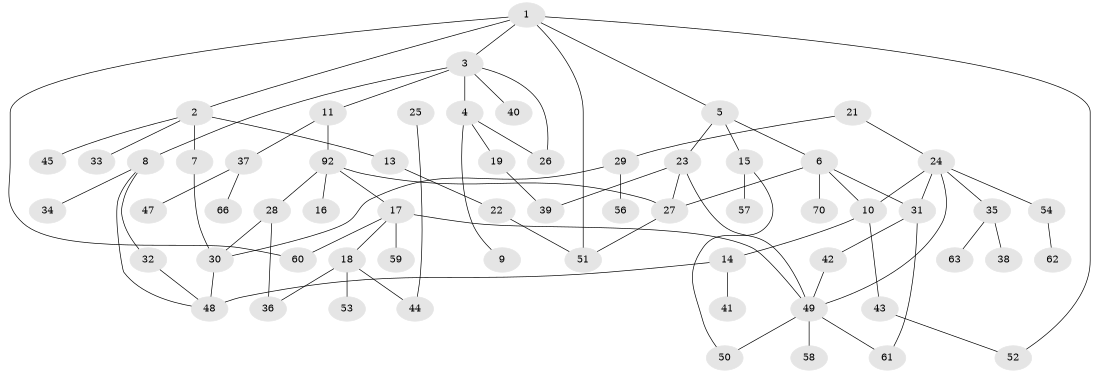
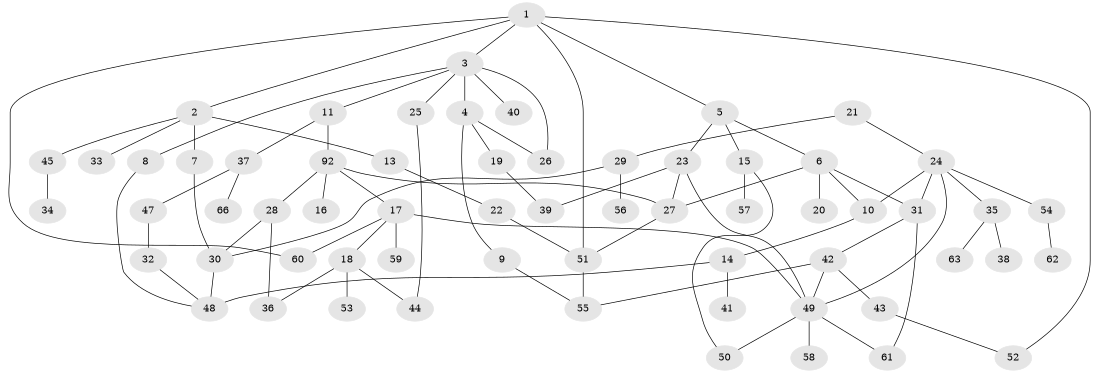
none -> (440, 88)
(97, 186) -> (48, 187)
(122, 211) -> (148, 236)
(819, 211) -> (819, 211)
(874, 260) -> (854, 284)
none -> (583, 309)
